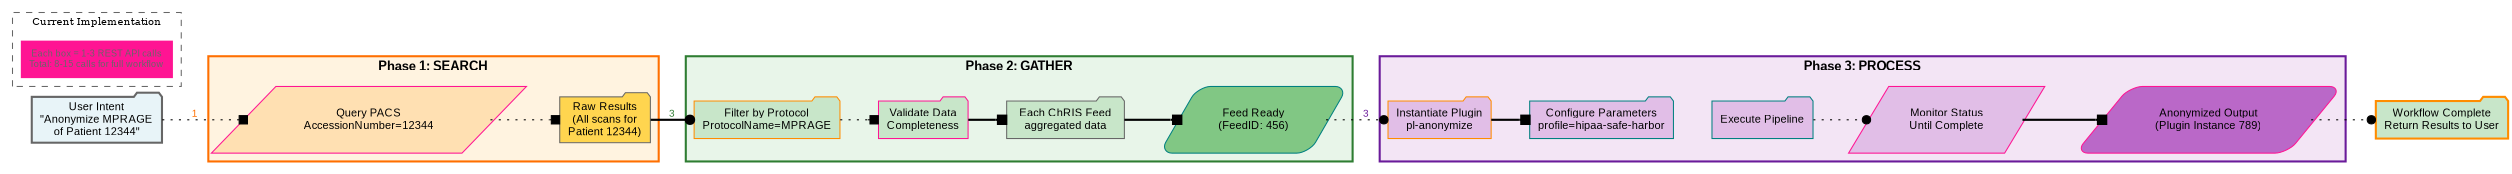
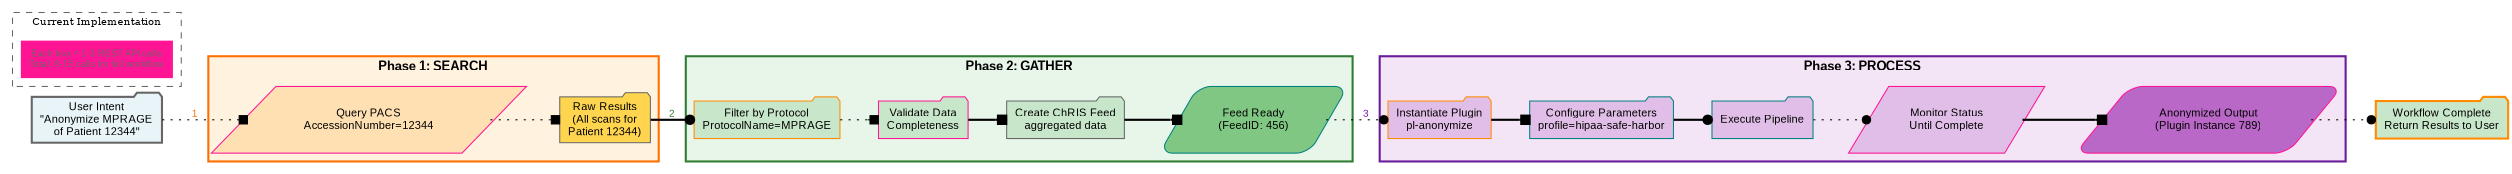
(672, 114) -> (672, 114)
(1066, 120) -> (1066, 120)
none -> (1689, 120)
